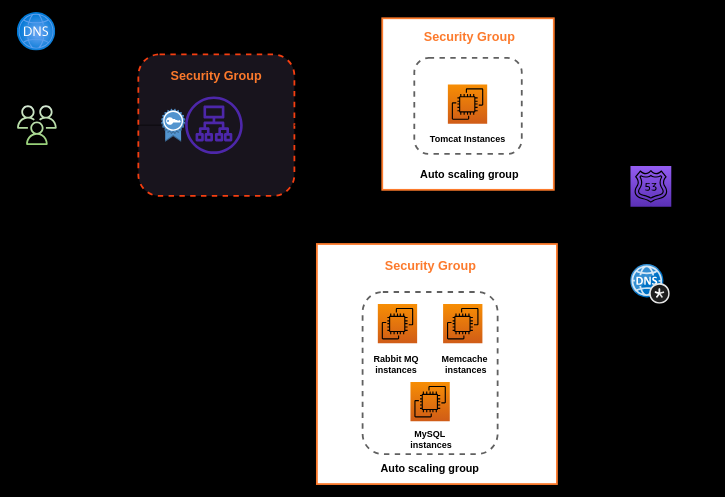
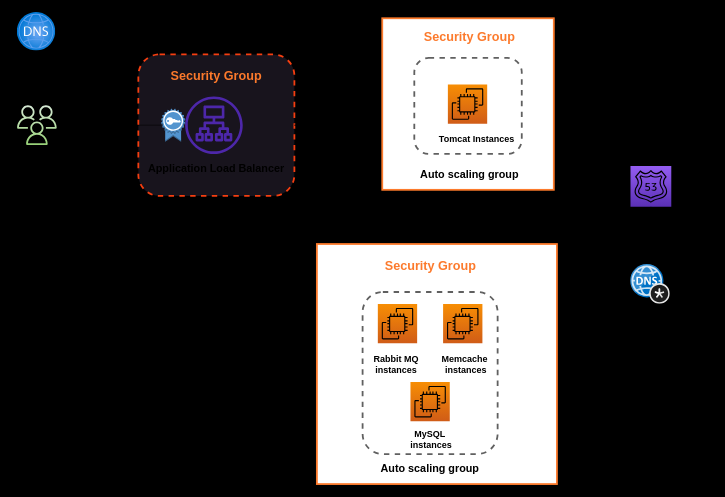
(468, 139) -> (477, 139)
none -> (216, 169)
